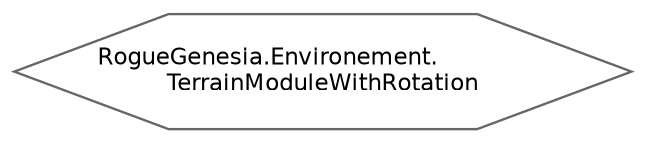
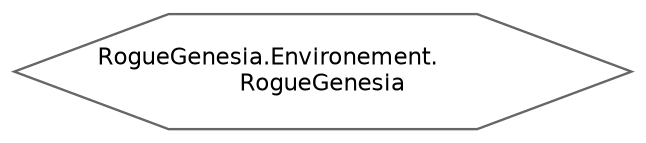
(323, 72) -> (323, 72)
